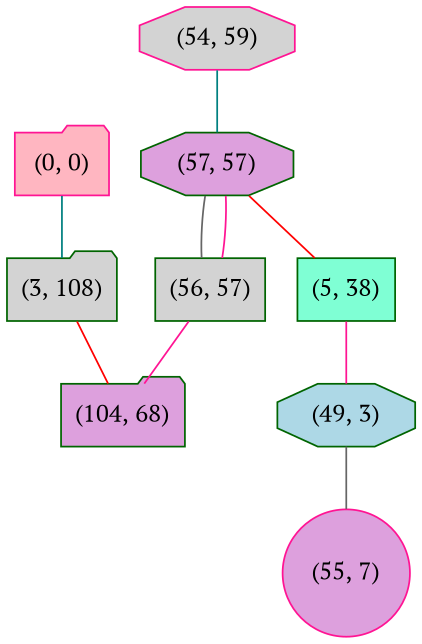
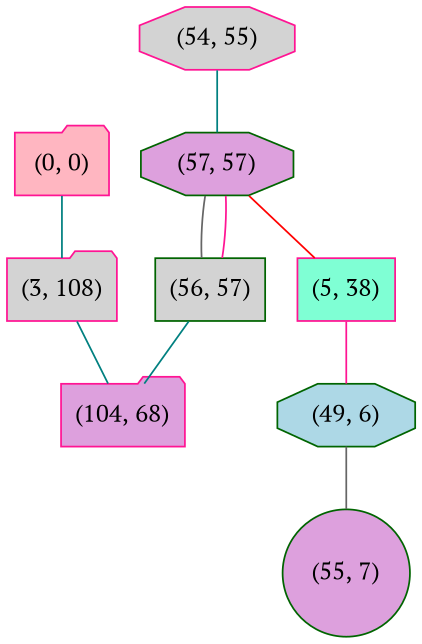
(217, 38) -> (217, 38)
(62, 290) -> (62, 290)
(346, 290) -> (346, 290)
(93, 353) -> (93, 353)
(166, 353) -> (166, 353)
(123, 415) -> (123, 415)
(346, 415) -> (346, 415)
(346, 573) -> (346, 573)
